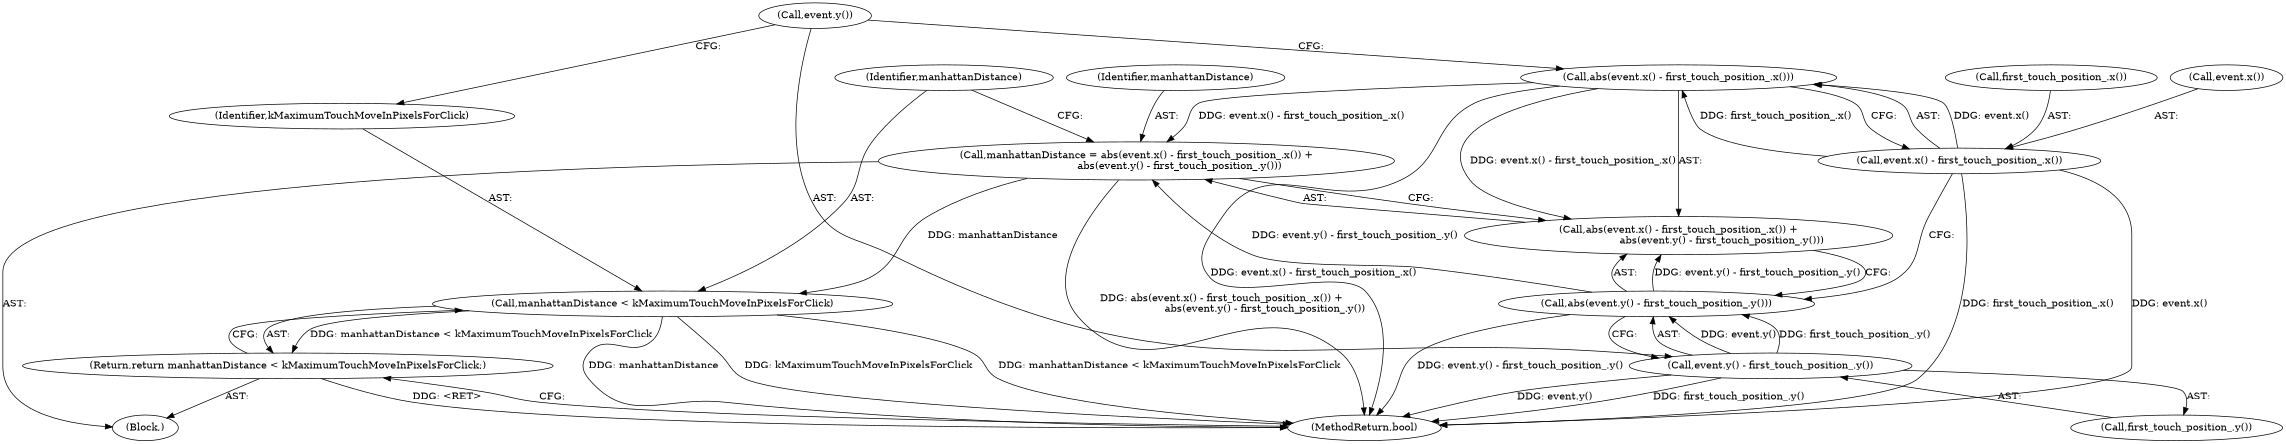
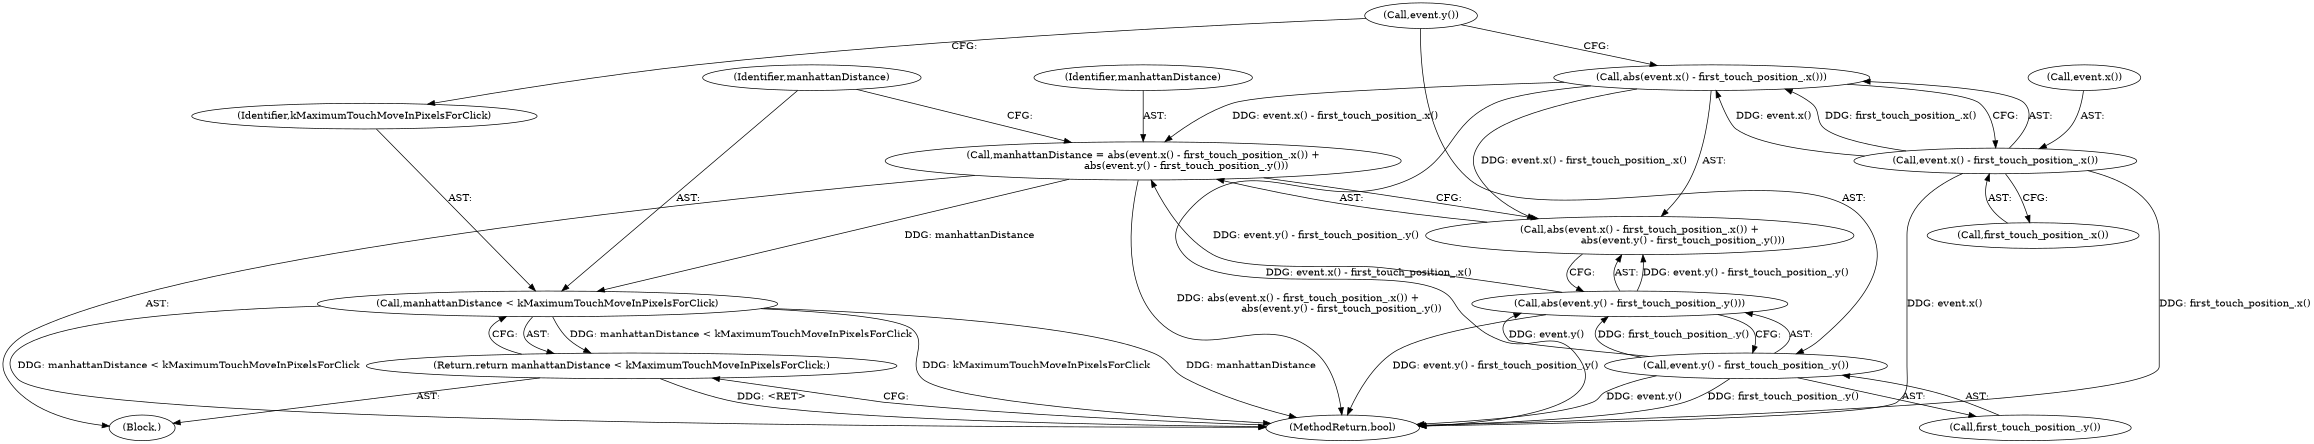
(1909, 268) -> (2019, 194)
